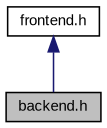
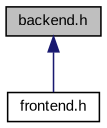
(54, 72) -> (54, 72)
